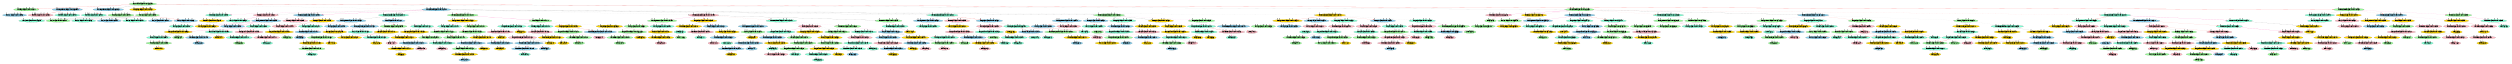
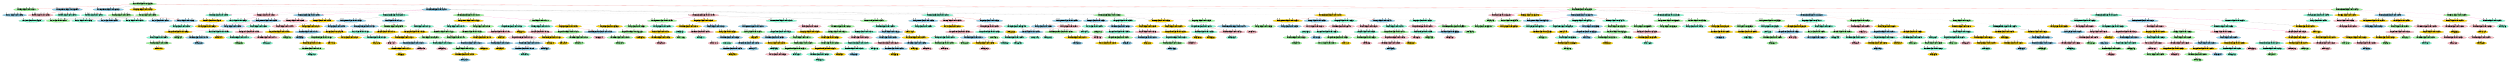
(311, 26) -> (311, 26)
(1746, 26) -> (1745, 26)
